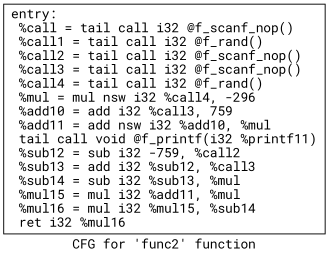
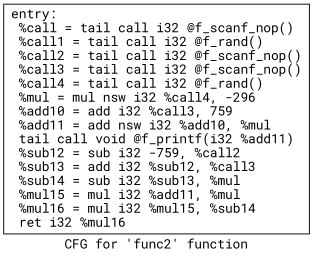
(164, 139) -> (153, 139)
